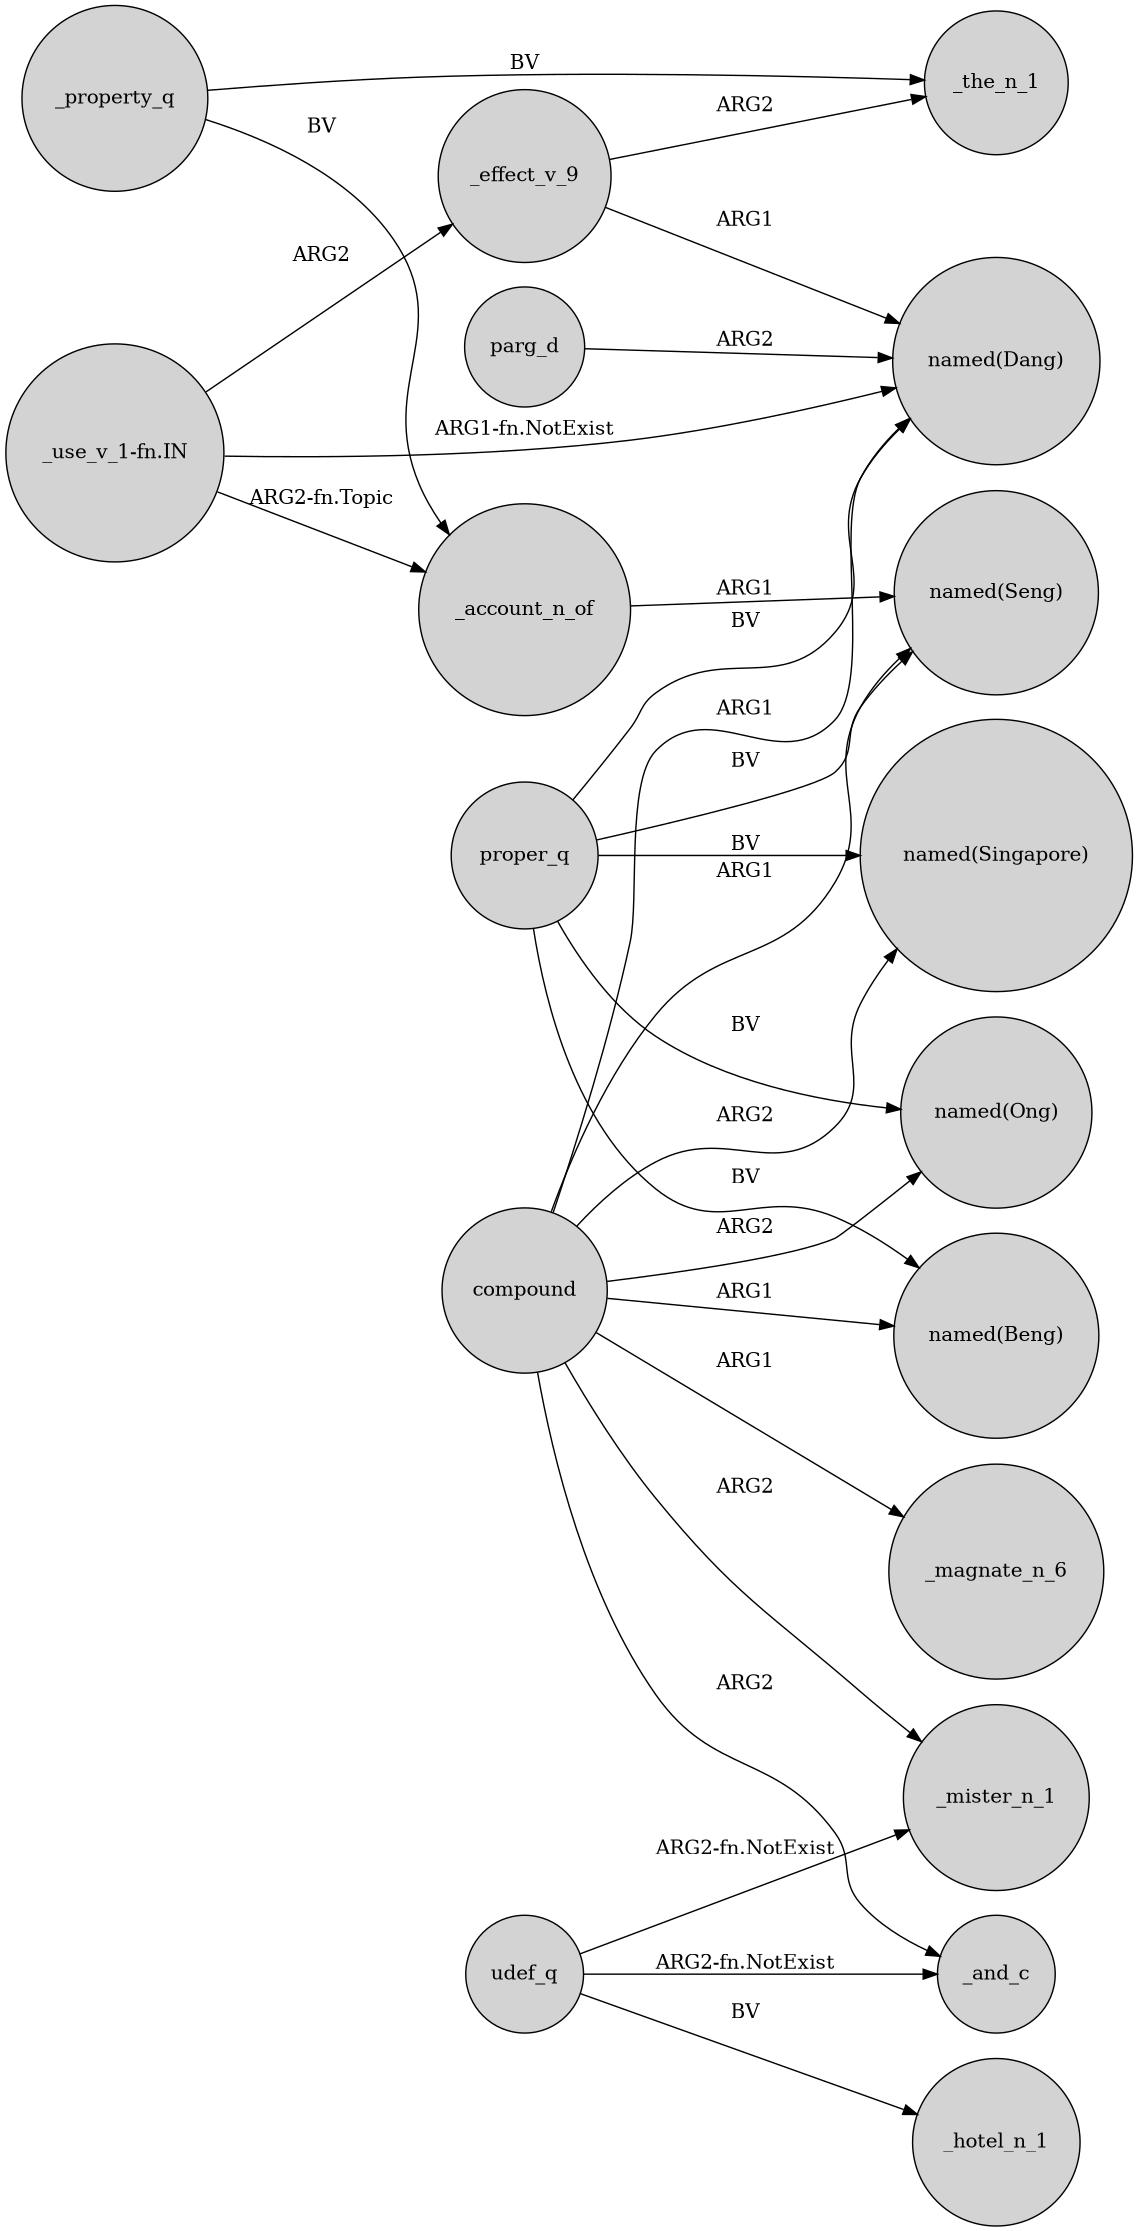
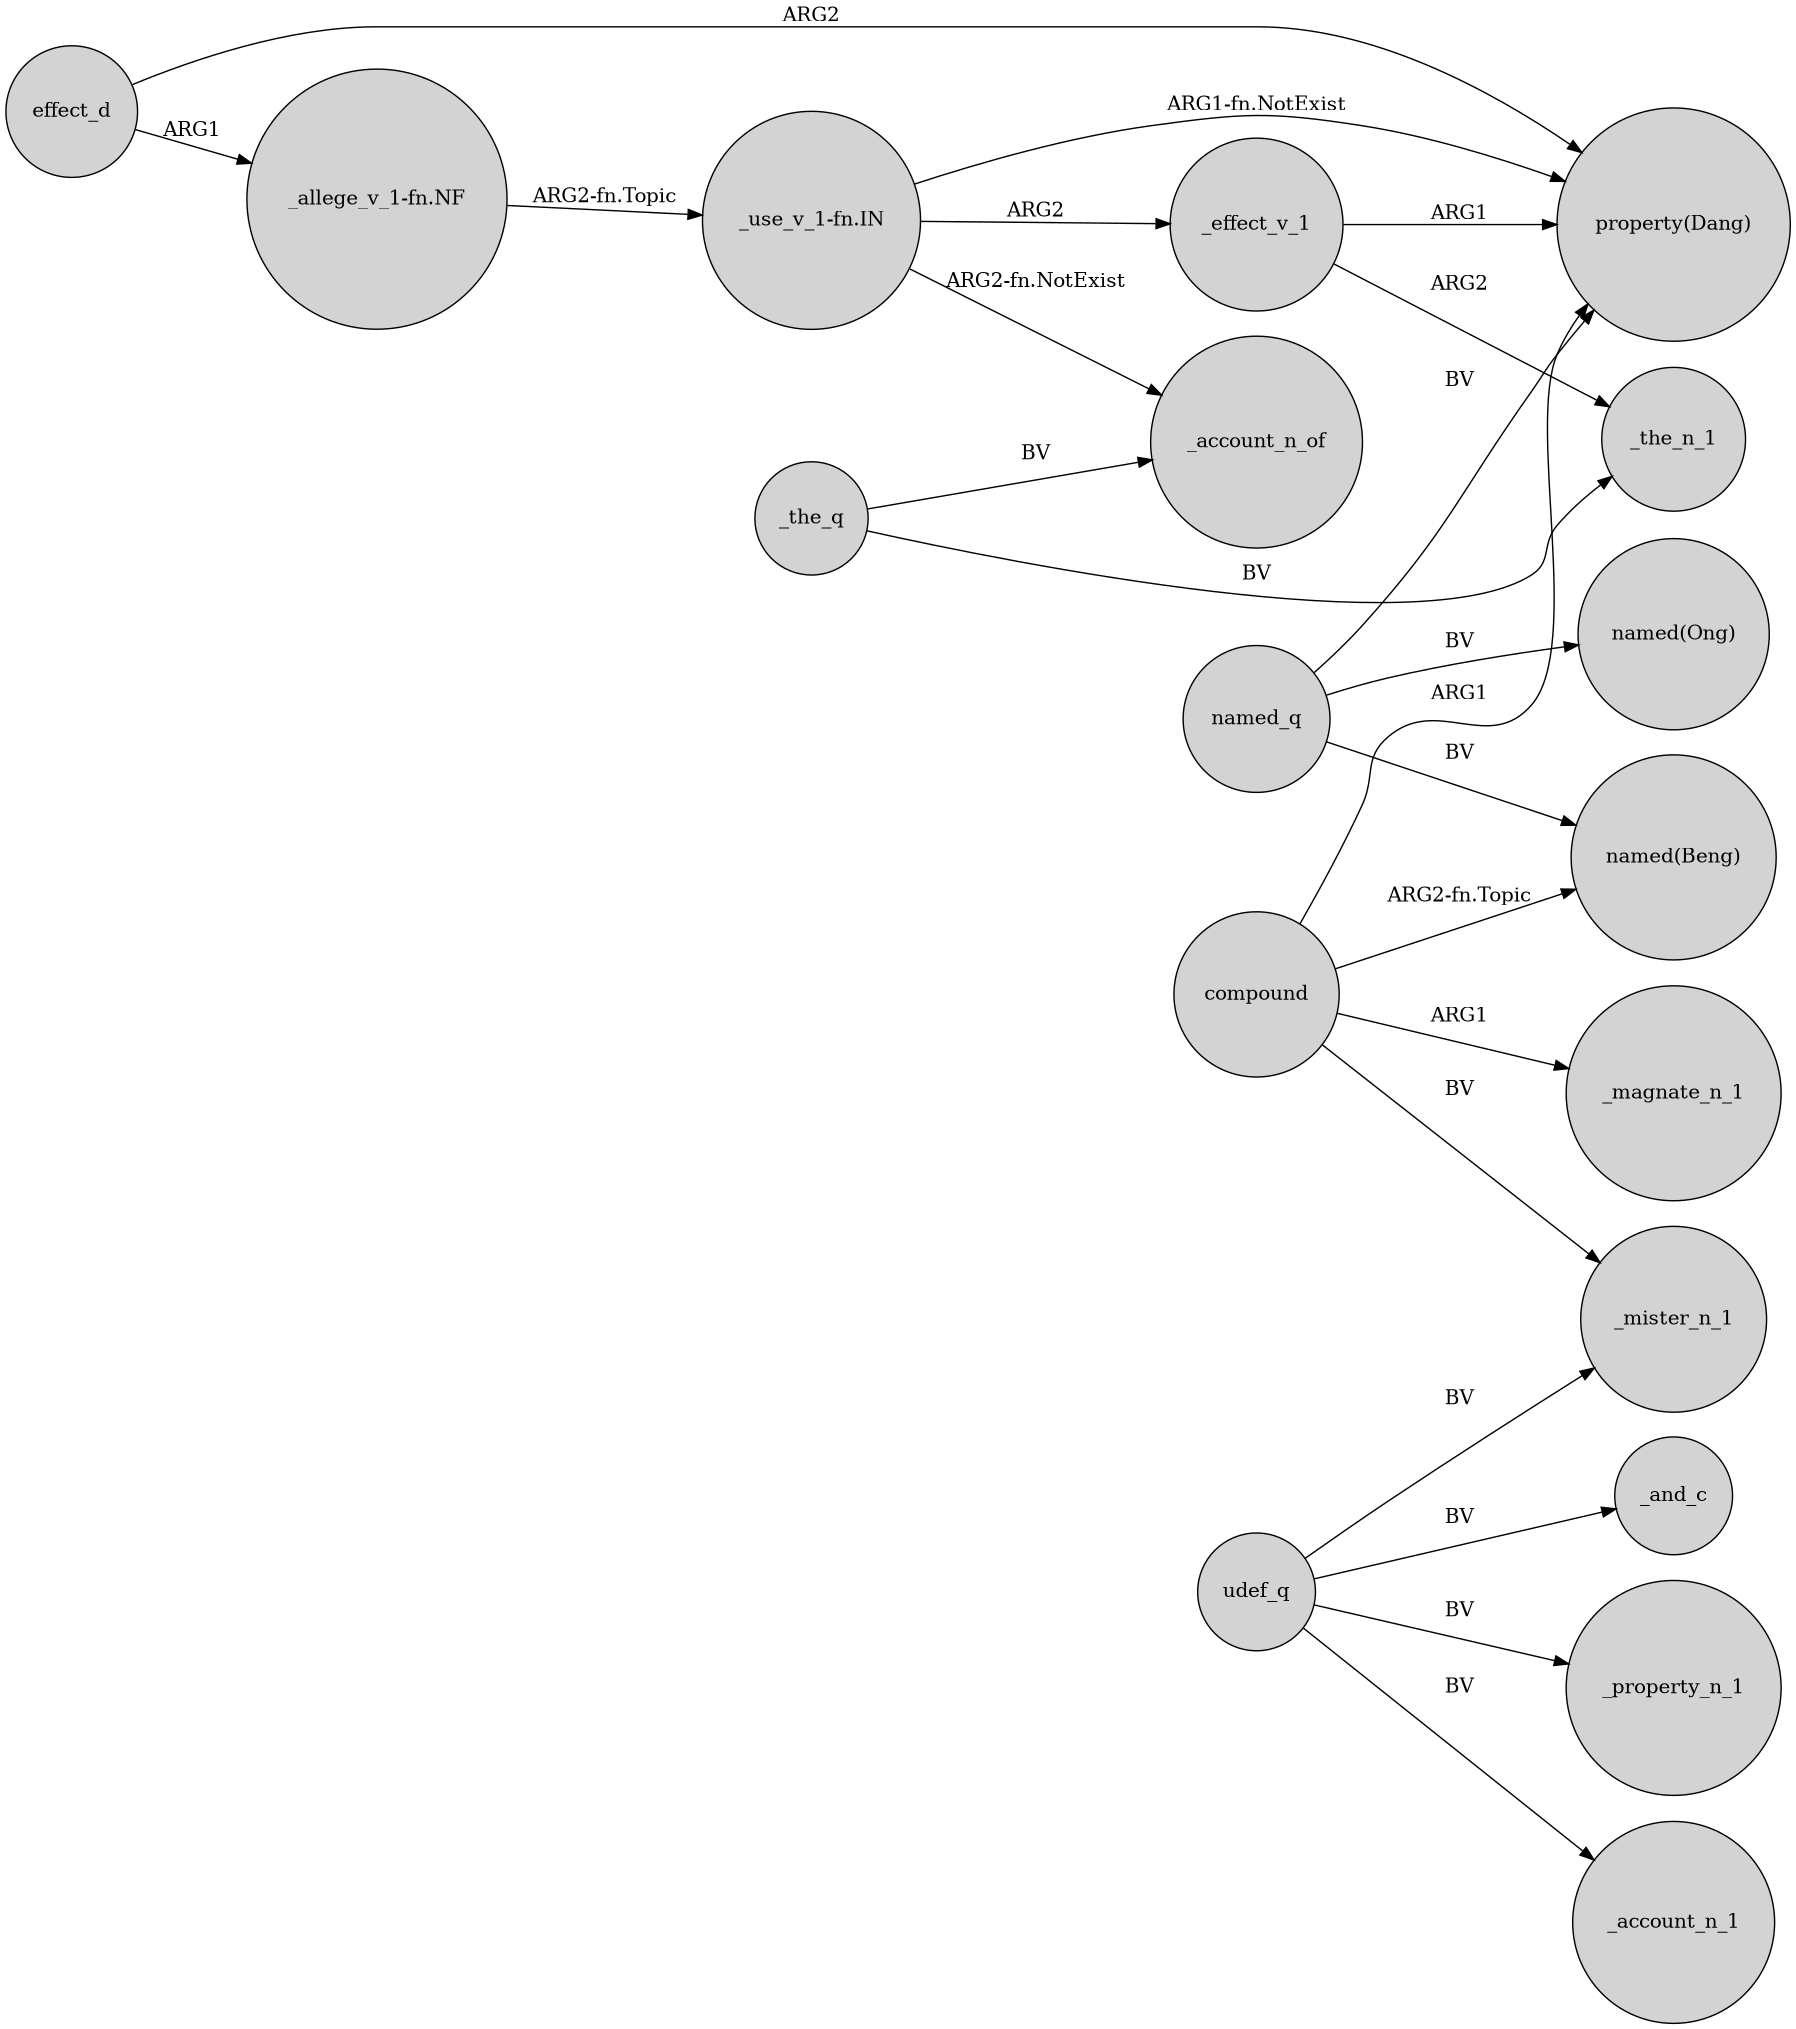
(115, 98) -> (812, 518)
(525, 176) -> (1257, 225)
none -> (377, 199)
(525, 347) -> (72, 112)
(996, 361) -> (1674, 225)
(322, 499) -> (1036, 282)
(996, 593) -> none
(525, 855) -> (1257, 719)
(996, 855) -> none
(769, 1257) -> none
(745, 1293) -> (1460, 896)
(745, 1488) -> (1460, 1090)
(996, 1572) -> (1674, 1093)
none -> (1674, 1688)
(669, 1711) -> none
(745, 1849) -> (1460, 1399)
(745, 1964) -> (1460, 1518)
(996, 2142) -> (1674, 1922)
